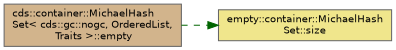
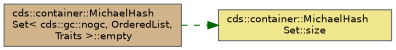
(305, 25) -> (305, 25)
